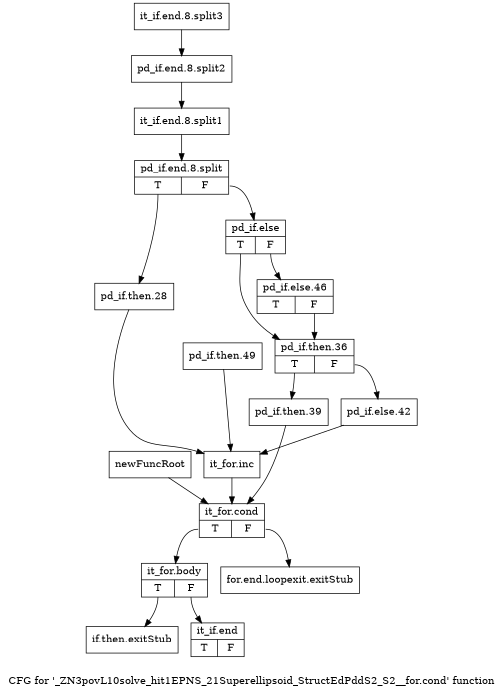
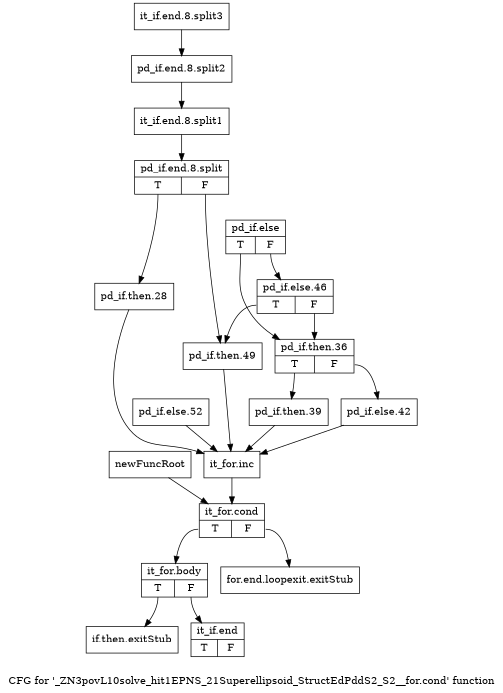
(246, 195) -> (210, 265)
none -> (237, 316)
none -> (171, 412)
(273, 464) -> (263, 436)
